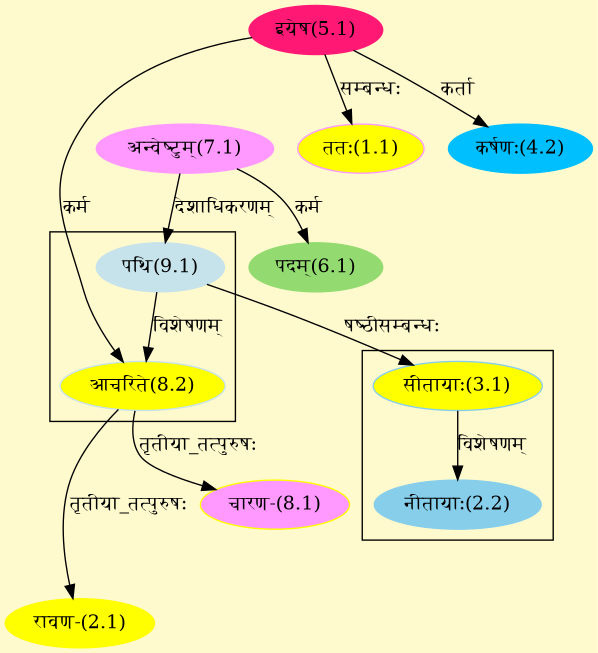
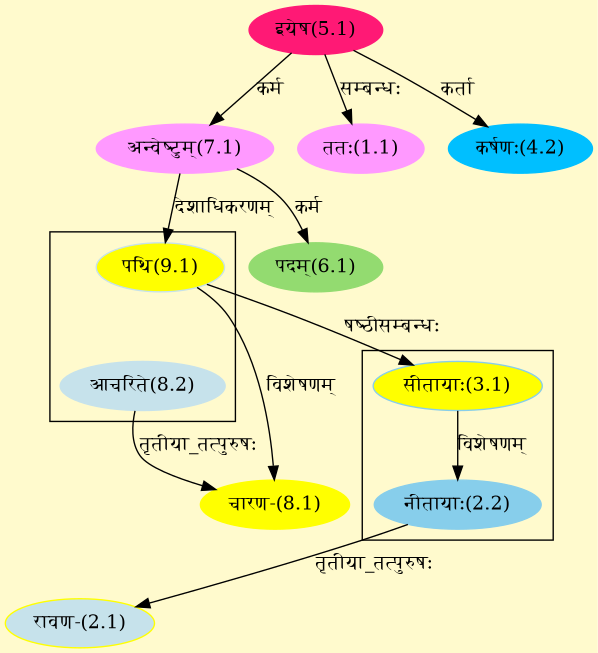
(72, 145) -> (256, 84)
(361, 149) -> (361, 149)
(160, 267) -> (160, 267)
(153, 320) -> (254, 368)
(143, 386) -> (143, 386)
(68, 490) -> (279, 566)
(275, 505) -> (275, 505)
(80, 623) -> (80, 623)
